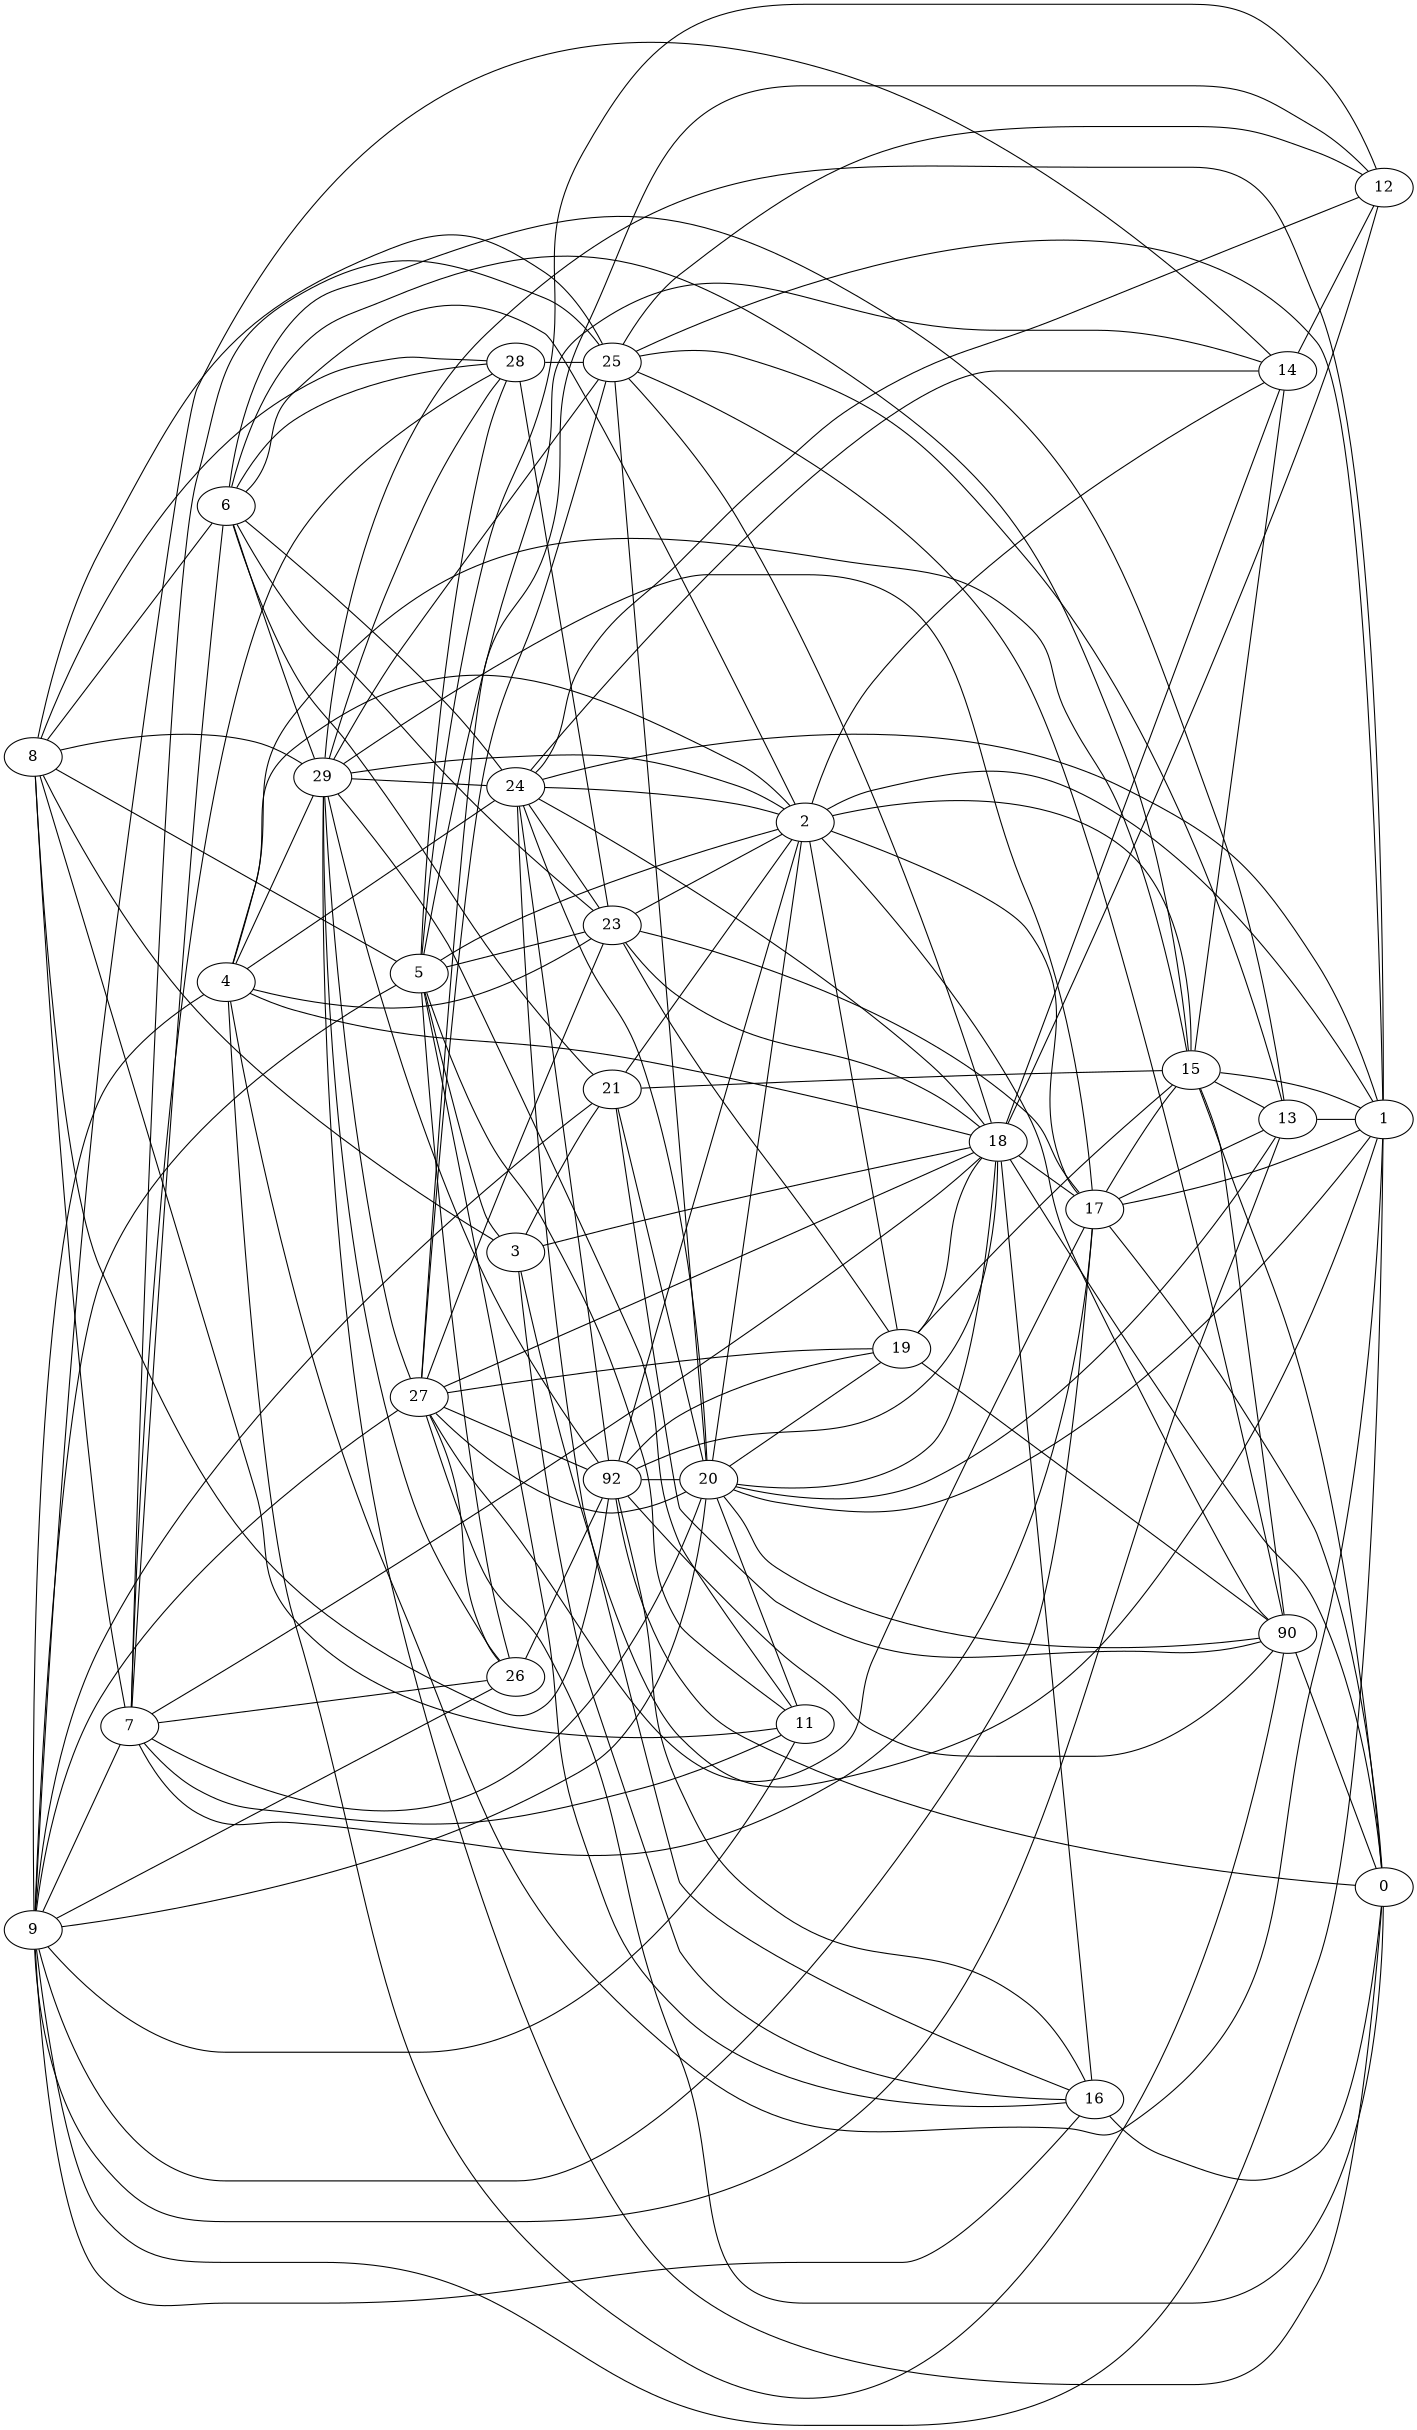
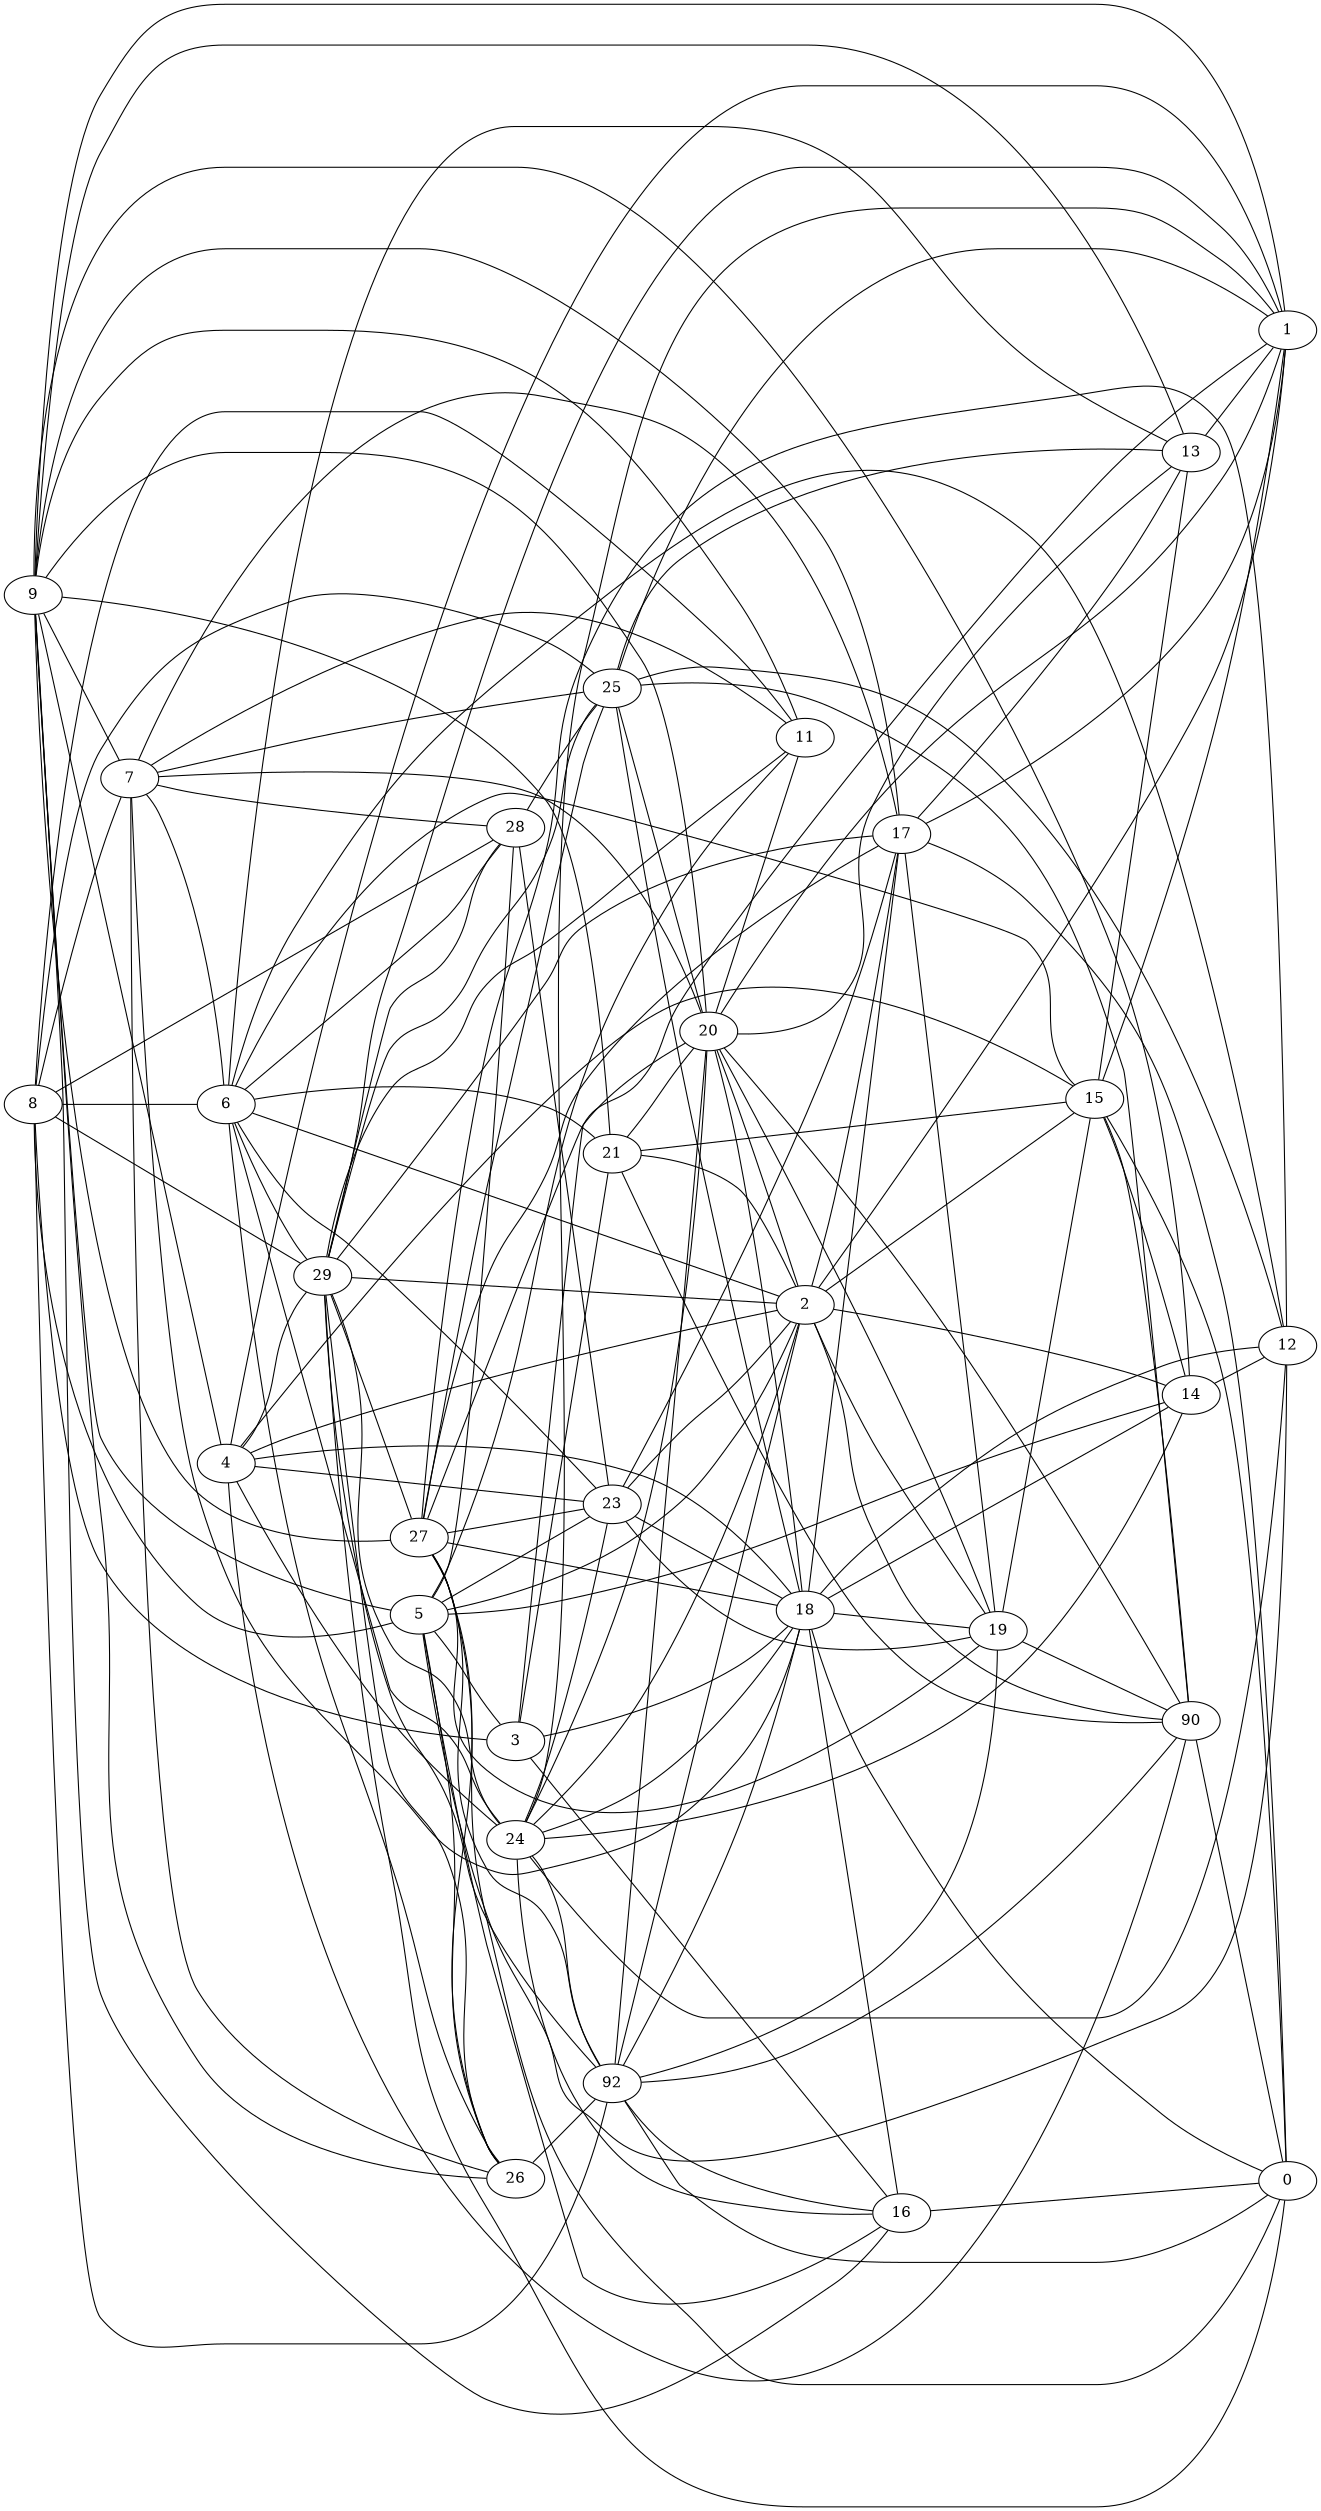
none -> (913, 475)
(1139, 1138) -> (950, 1232)
none -> (320, 1655)
